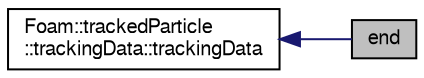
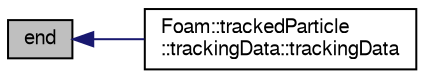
(326, 39) -> (119, 39)
